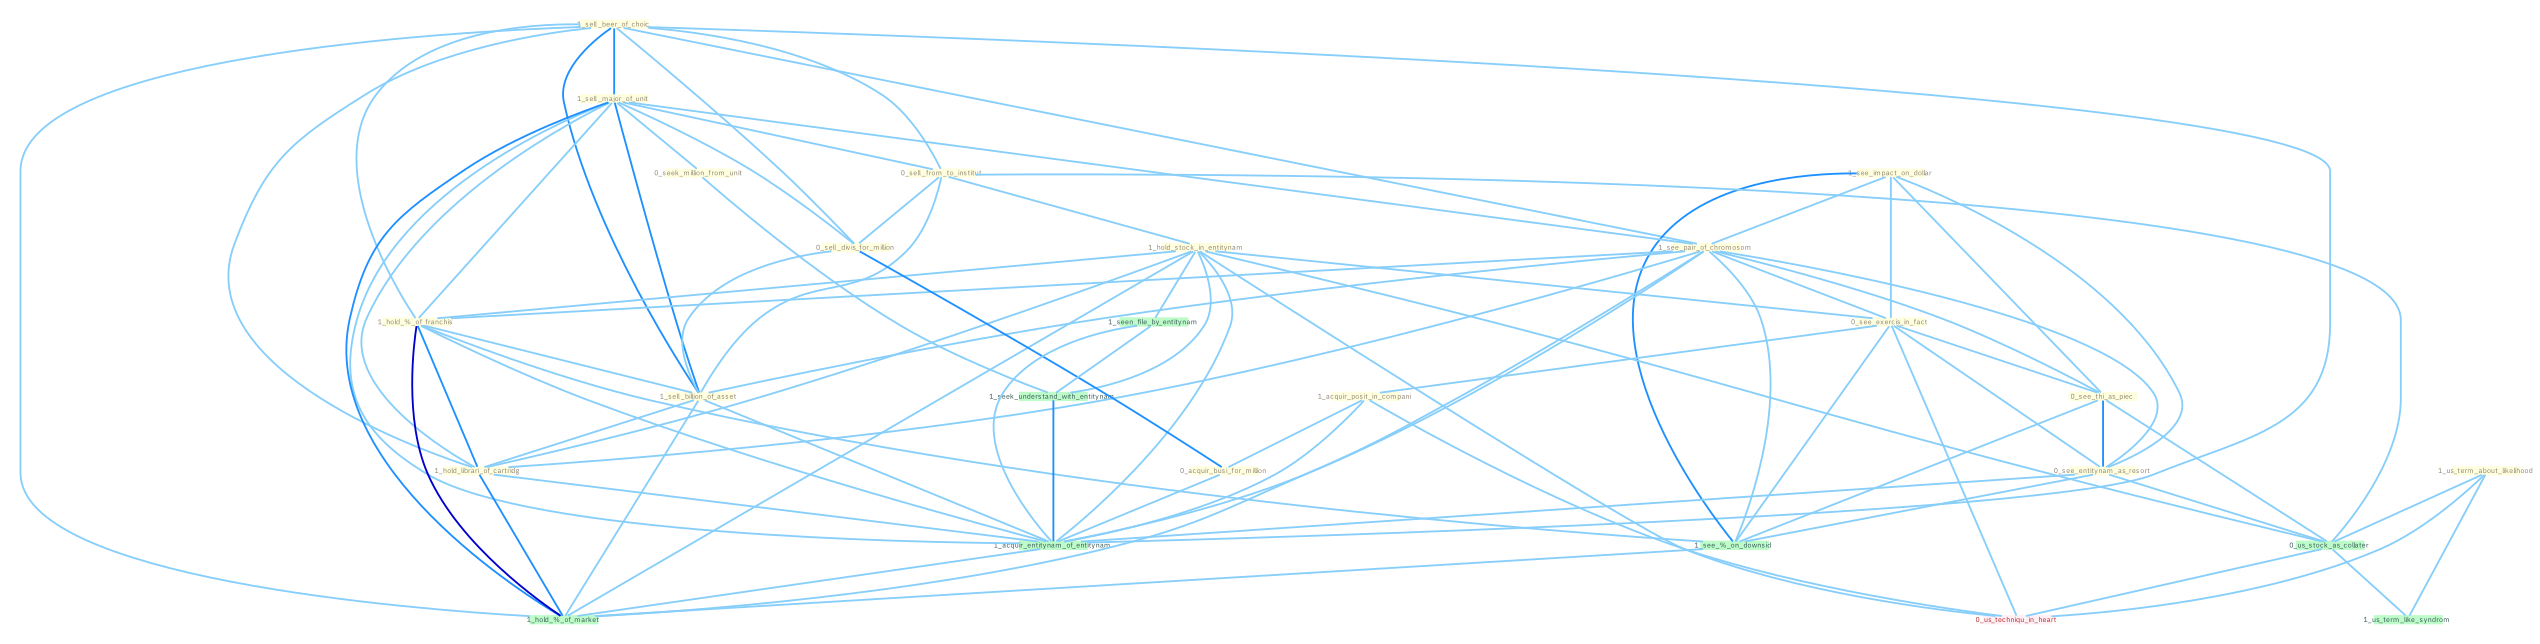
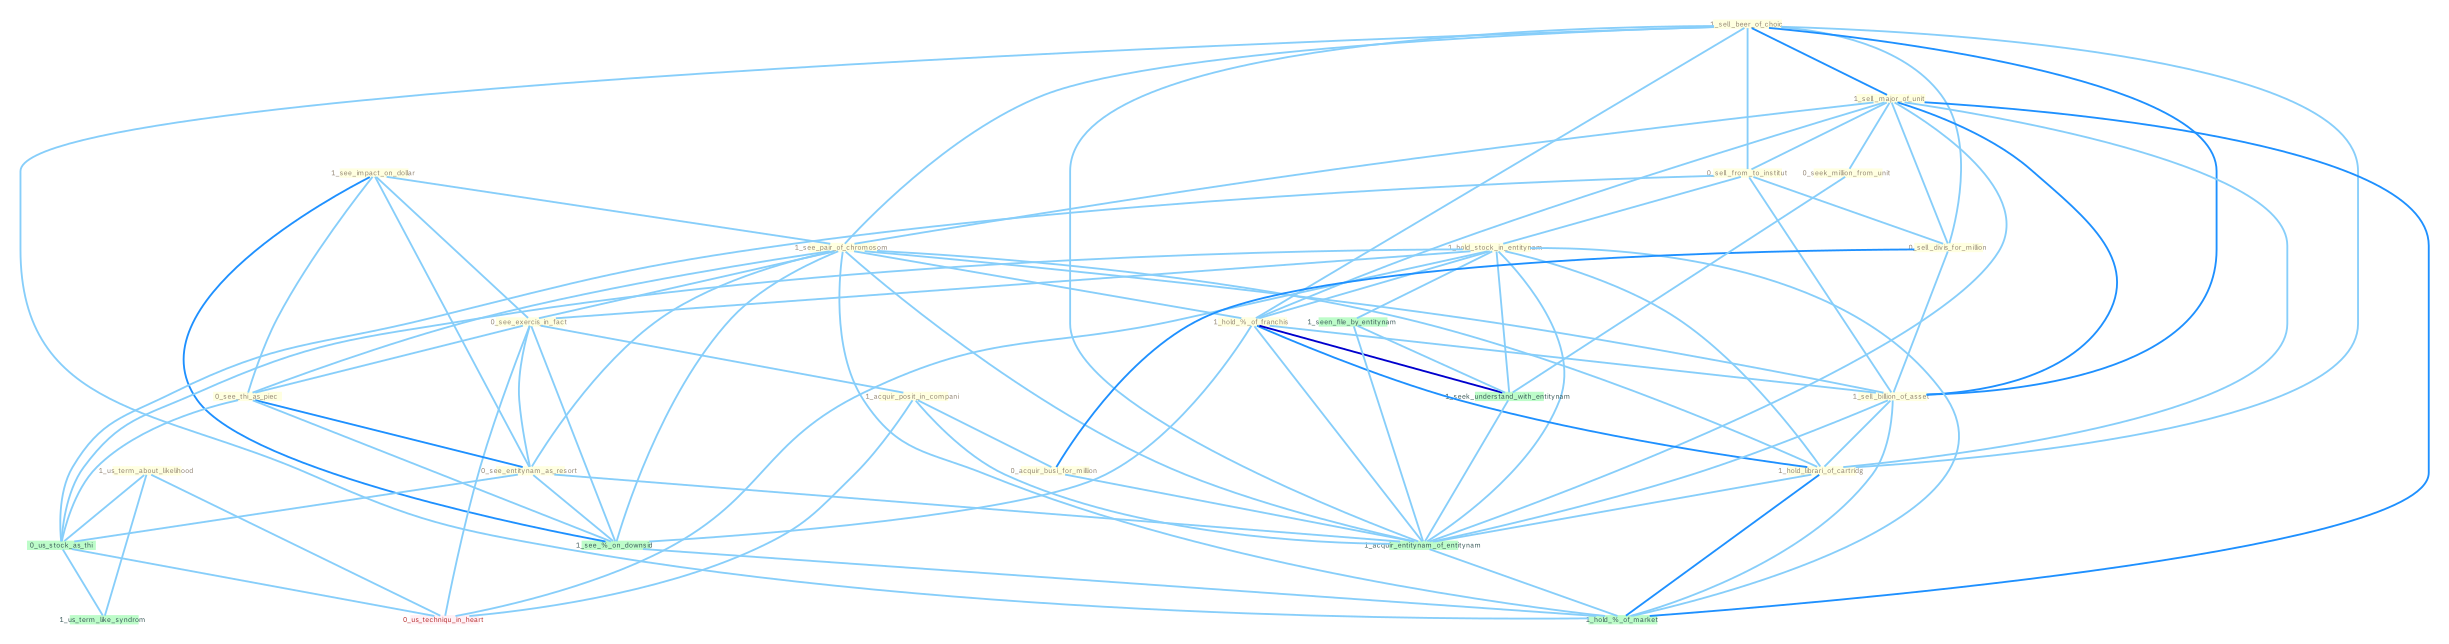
(1053, 460) -> (1467, 471)
(439, 494) -> (1381, 359)
(2330, 545) -> (61, 545)
